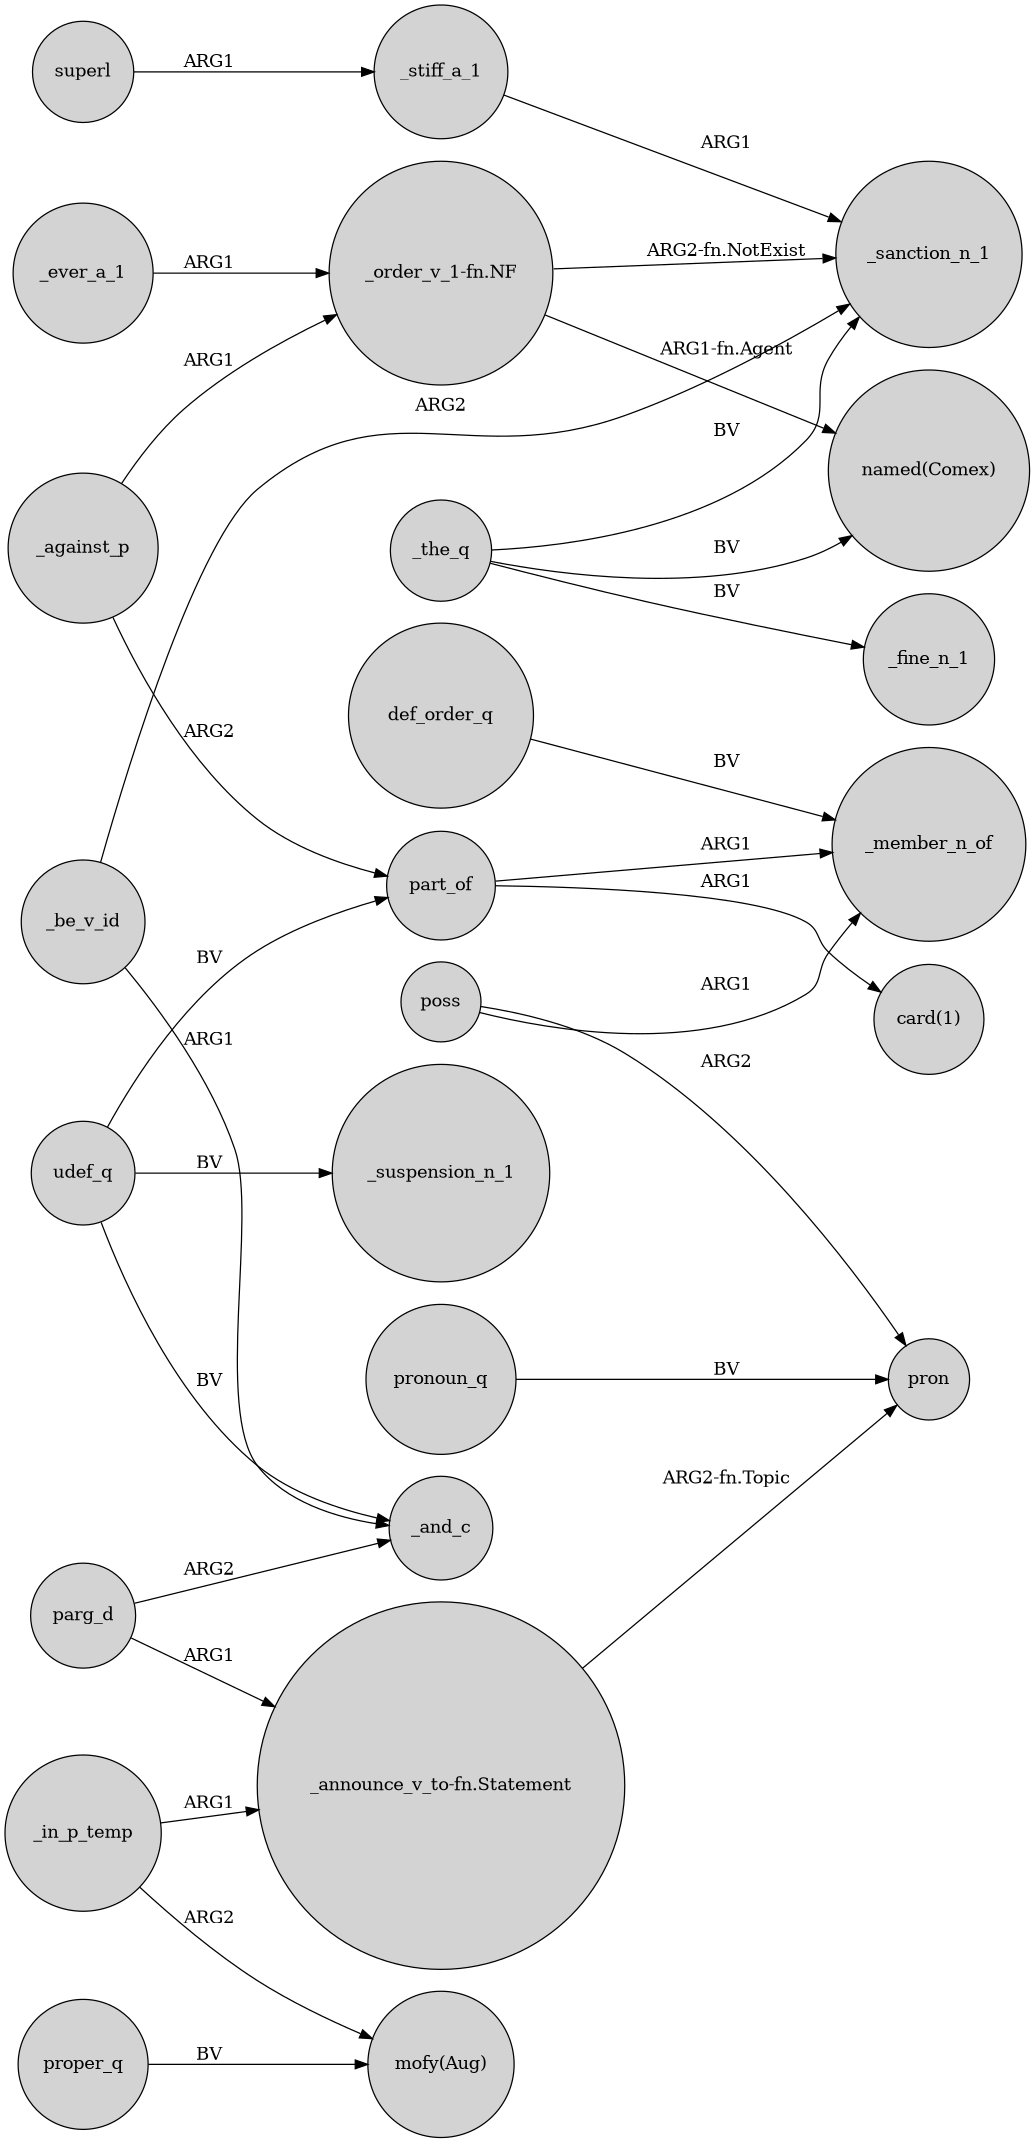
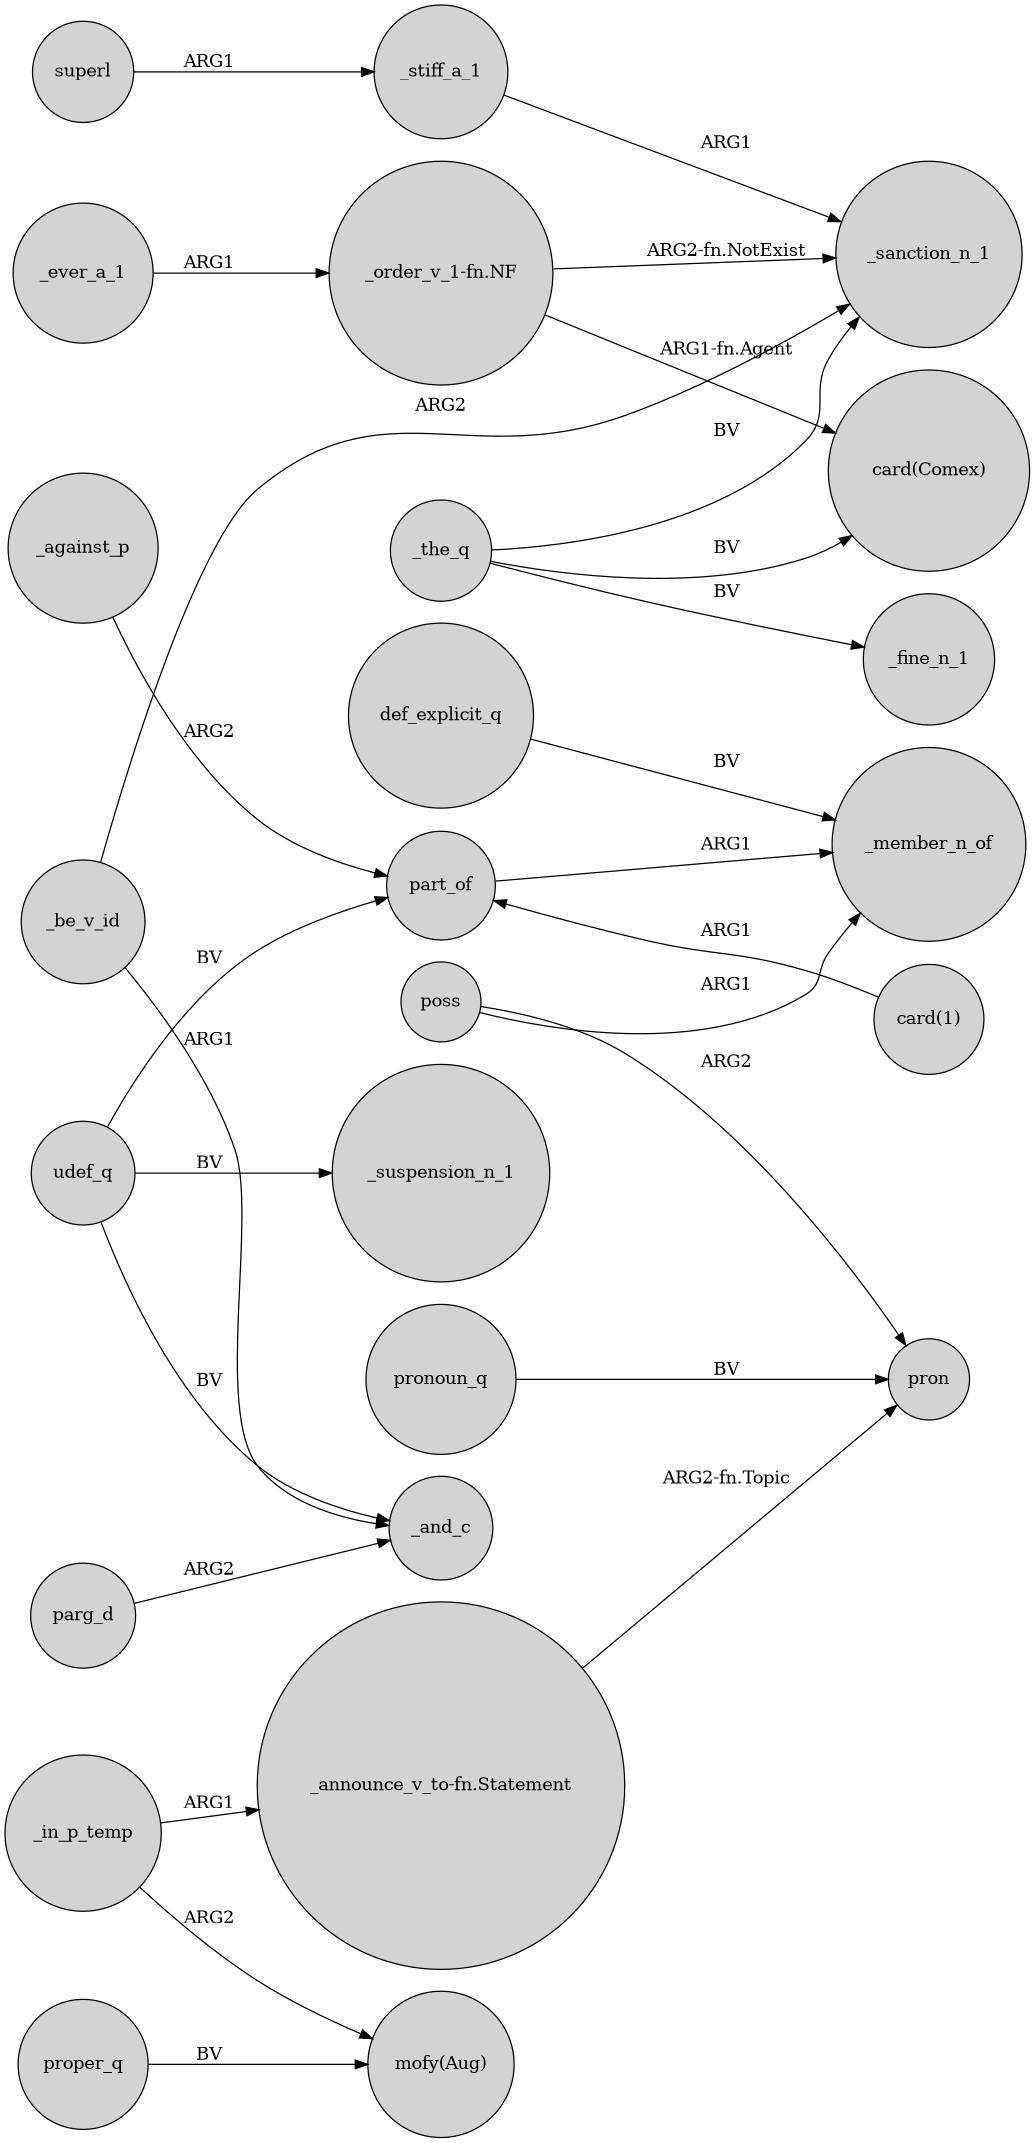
(211, 387) -> none
(929, 471) -> (929, 471)
(441, 716) -> (441, 716)
(698, 897) -> (693, 949)
(197, 1670) -> none
